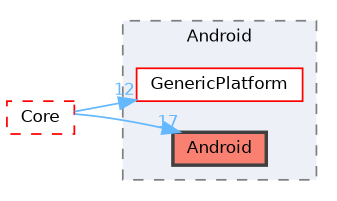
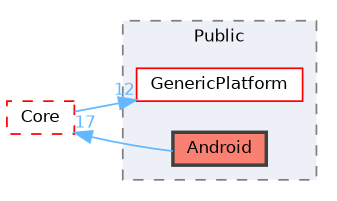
(220, 37) -> (220, 37)
(112, 119) -> (134, 146)
